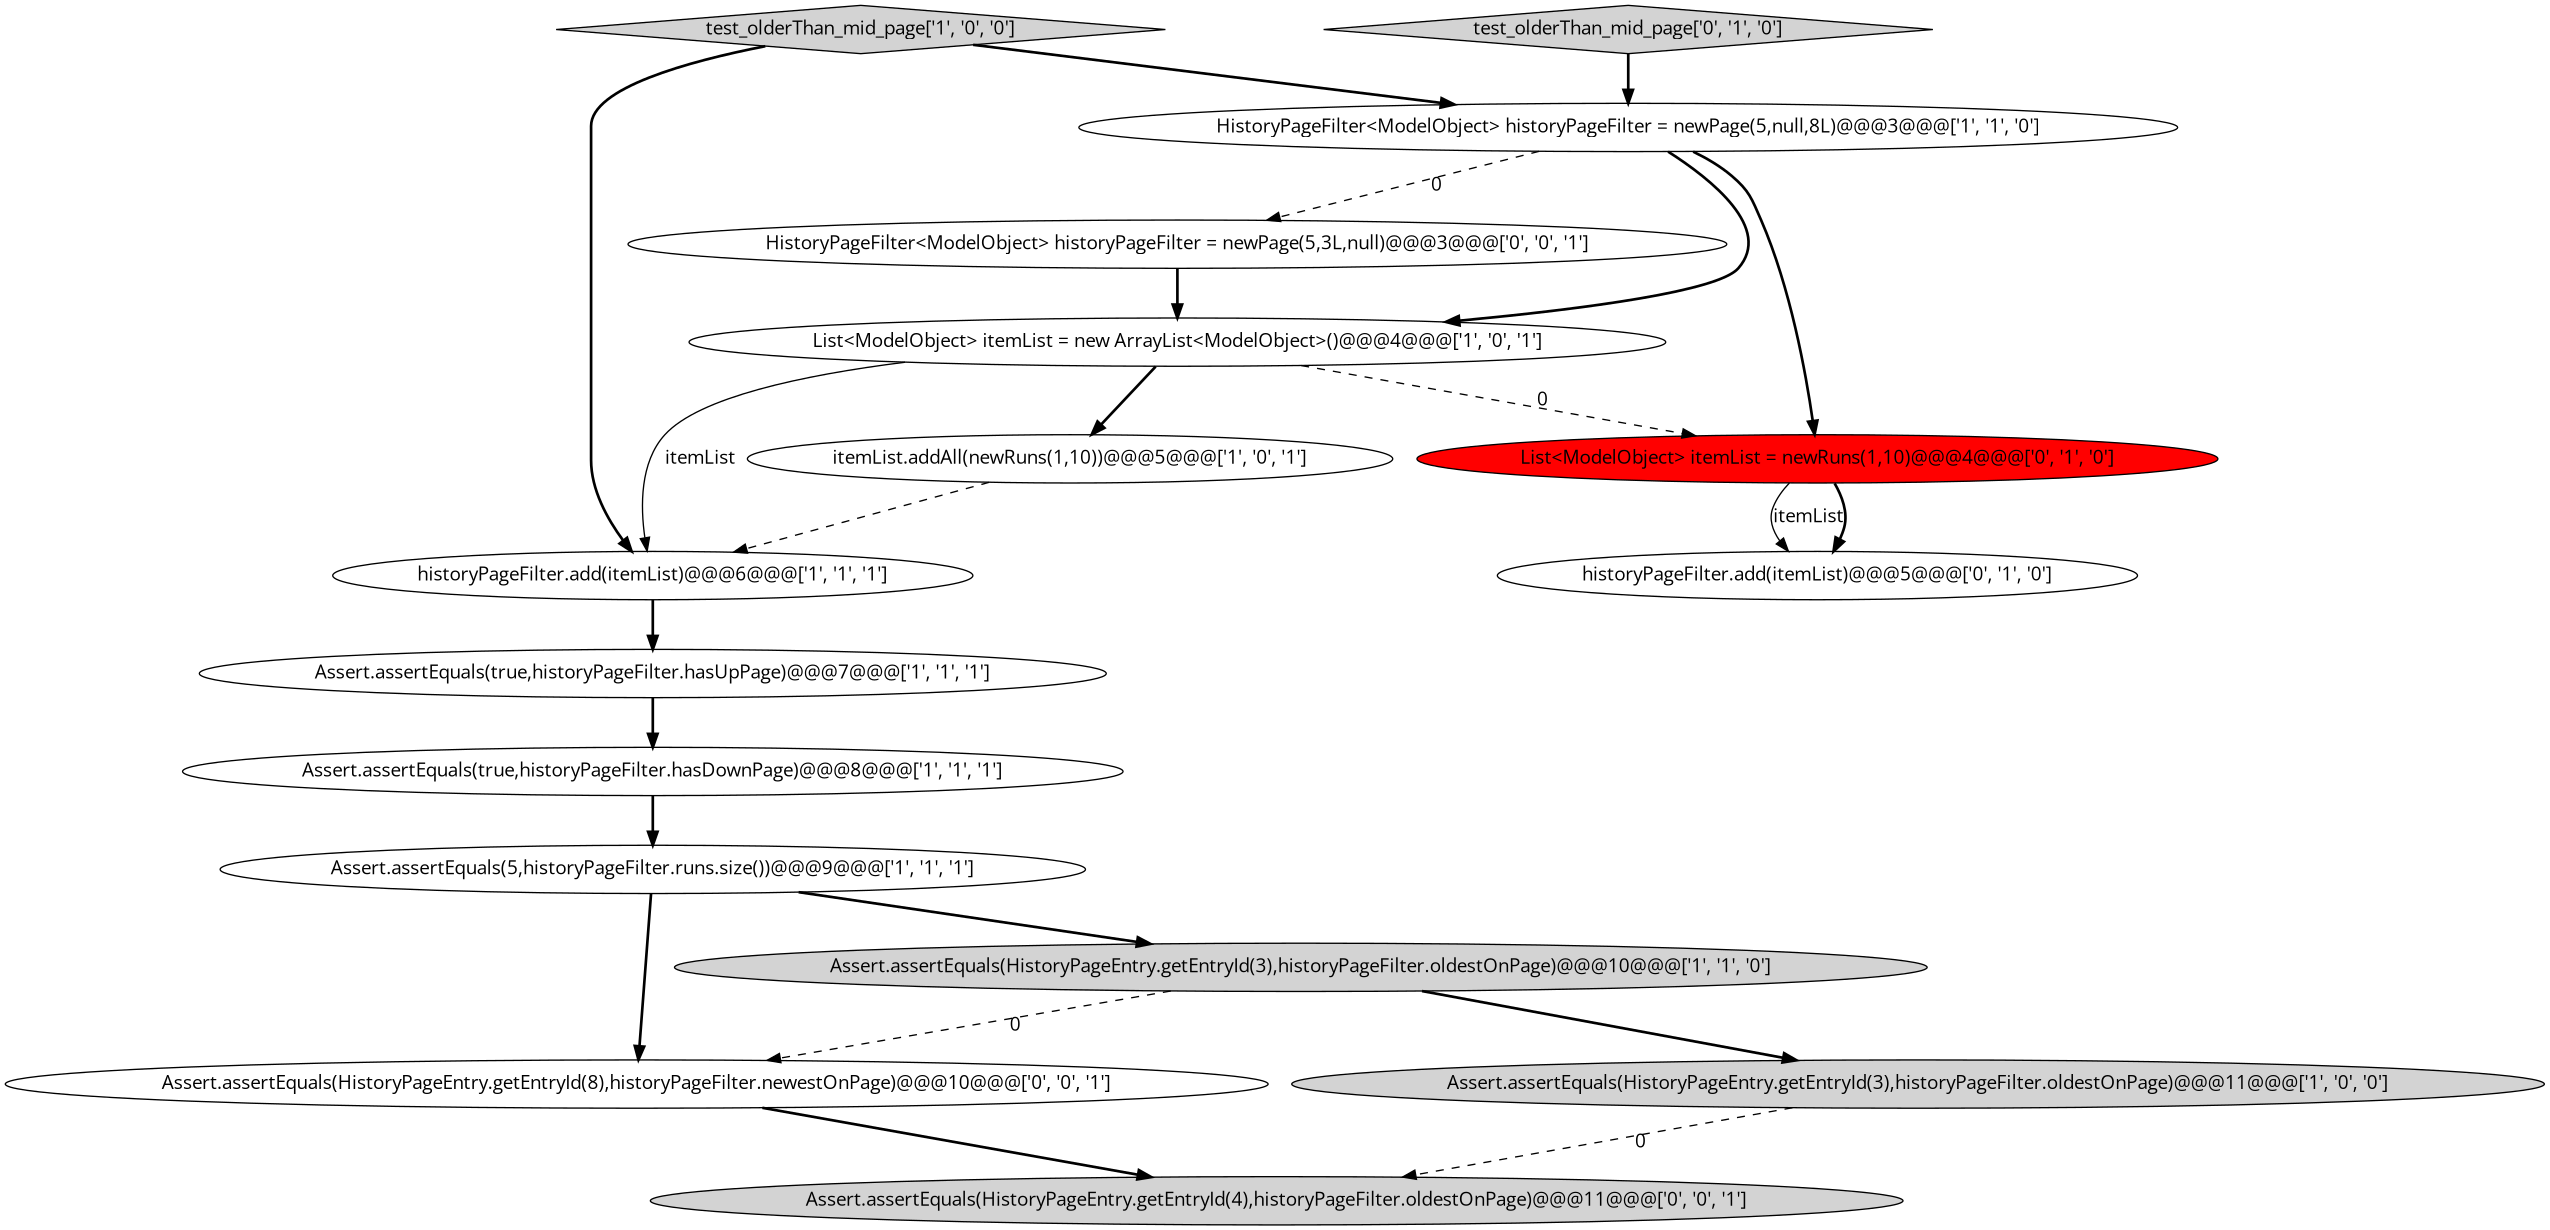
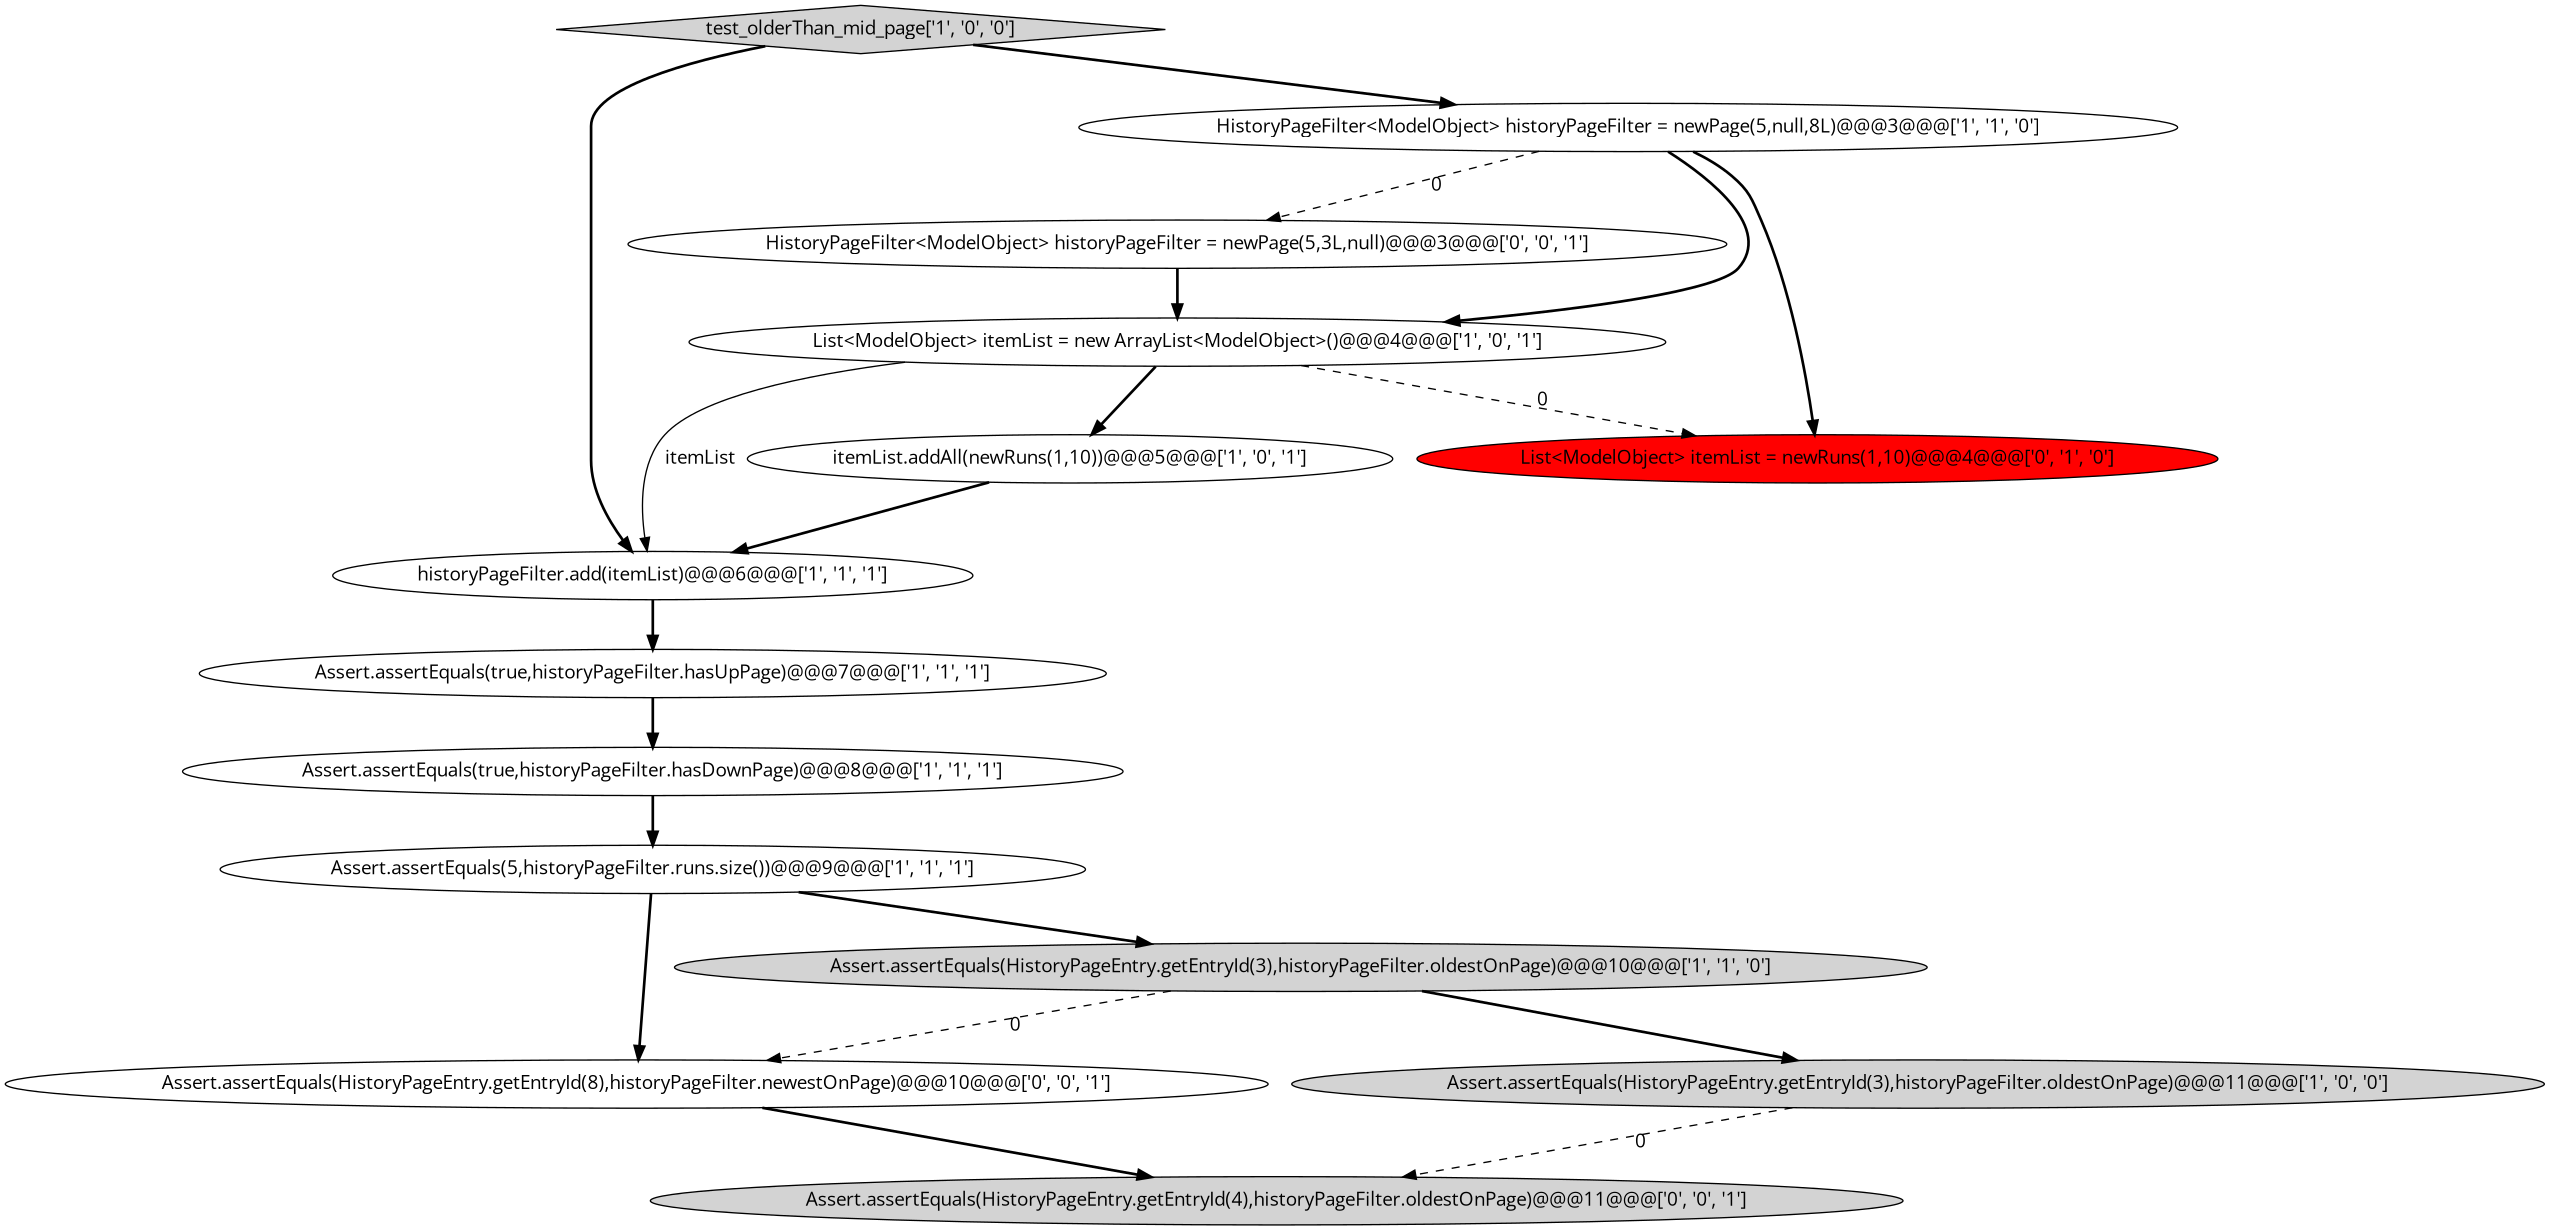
(1628, 30) -> none
(868, 515) -> (868, 515)
(1817, 576) -> none
